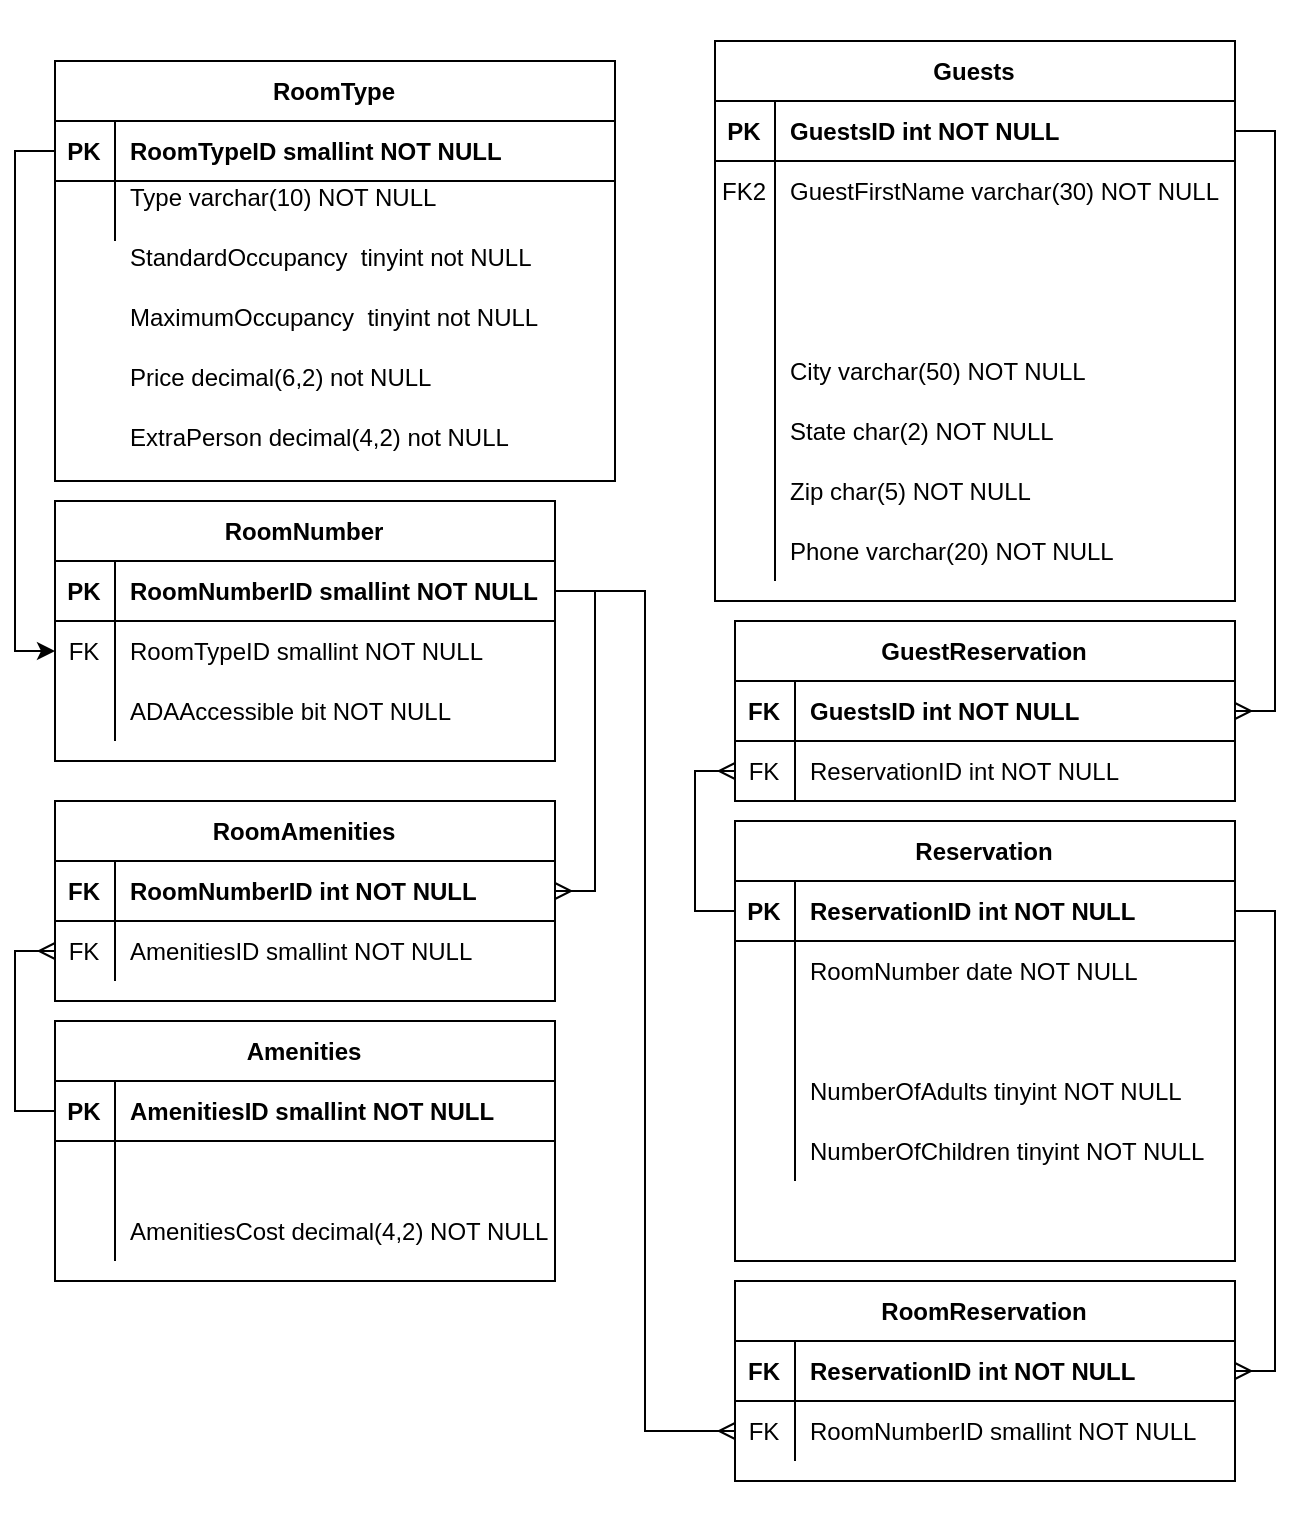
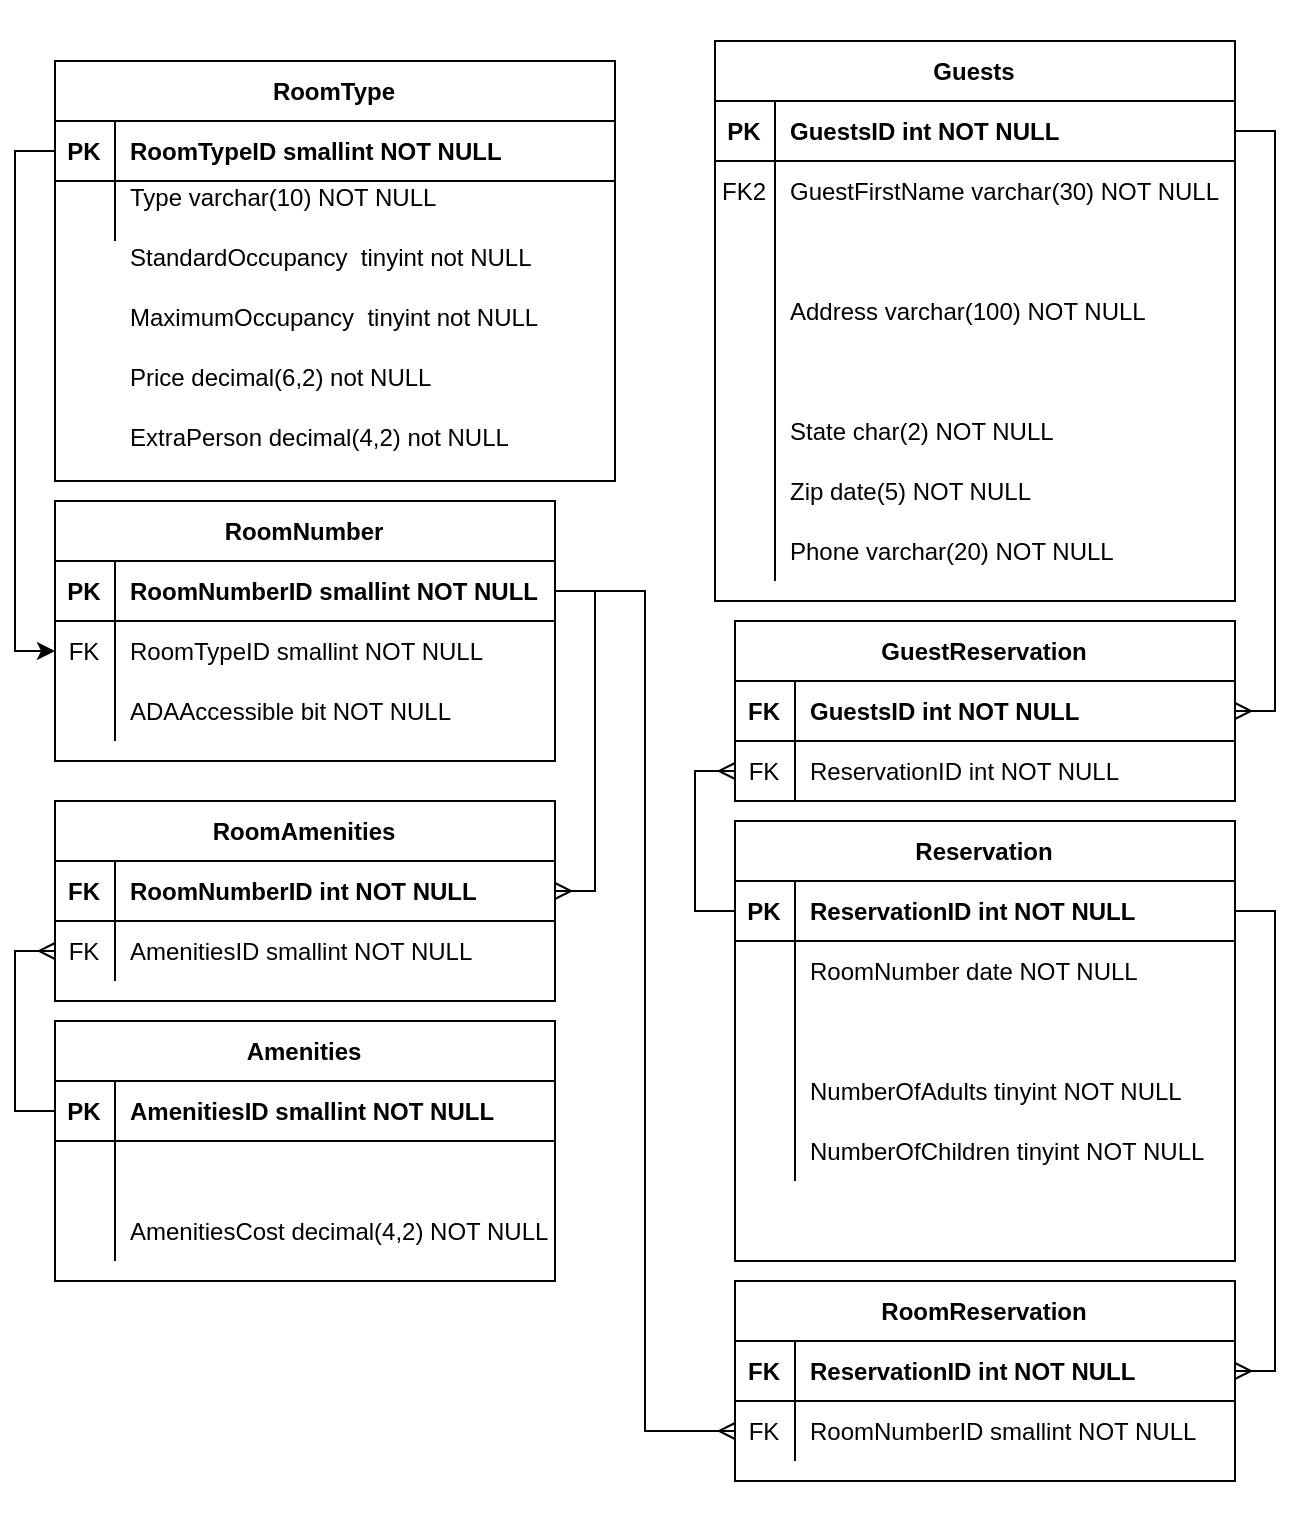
none -> (1005, 311)
(1005, 371) -> none
(912, 492) -> (912, 492)
